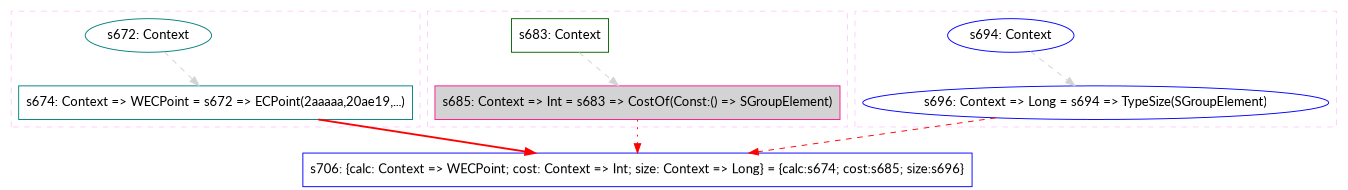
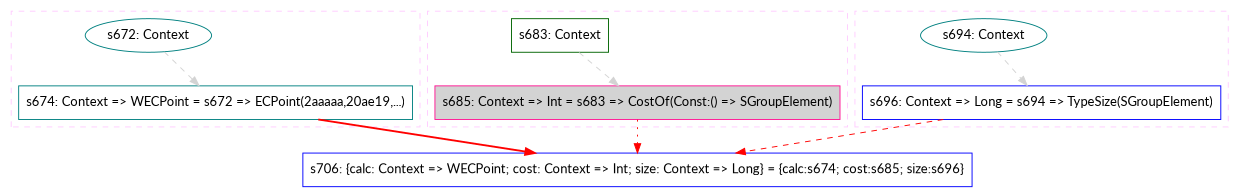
(1011, 35) -> (984, 35)
(1096, 103) -> (1042, 103)
